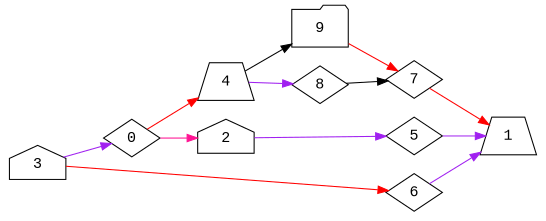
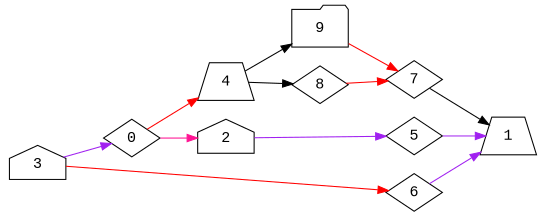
(362, 82) -> (362, 82)
(266, 83) -> (266, 83)
(455, 104) -> (455, 104)
